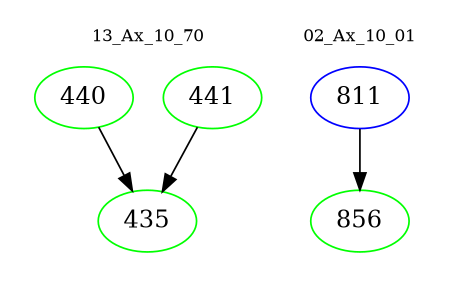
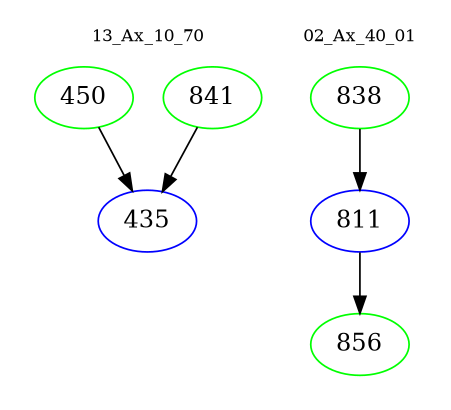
(360, 37) -> (360, 37)
(84, 98) -> (84, 98)
(213, 98) -> (213, 98)
none -> (360, 98)
(147, 221) -> (147, 221)
